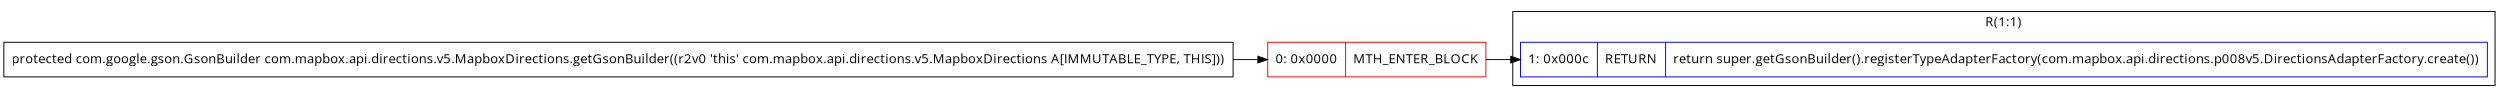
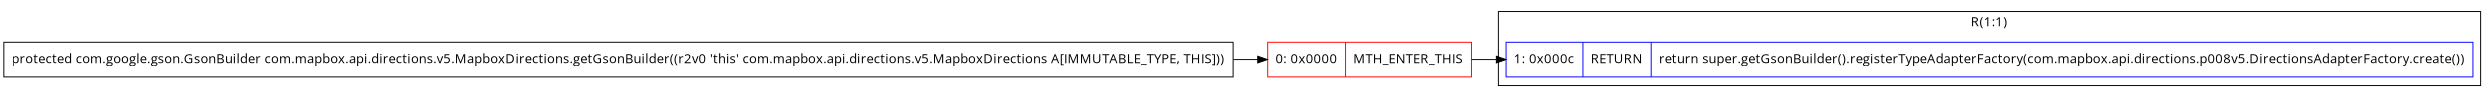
(1416, 59) -> (1409, 59)
